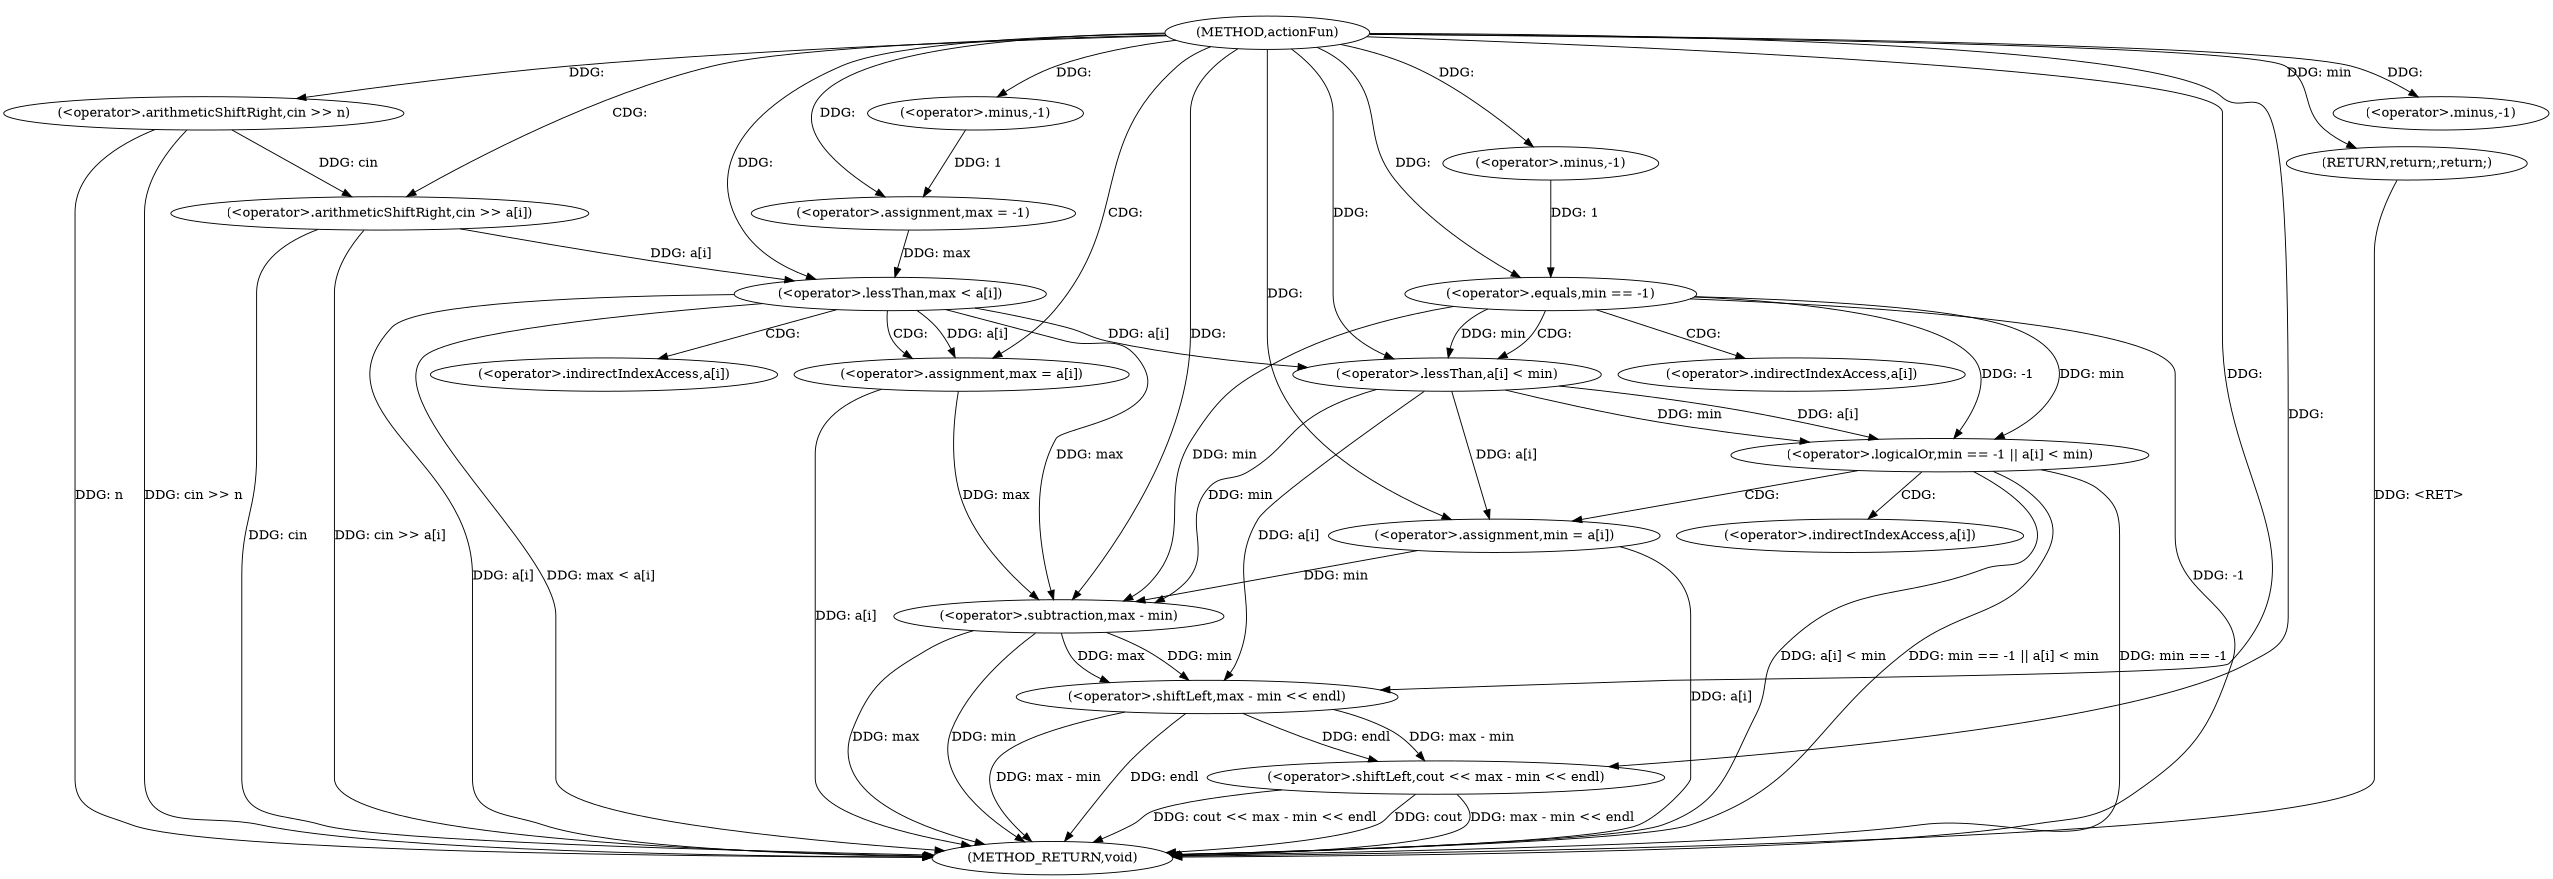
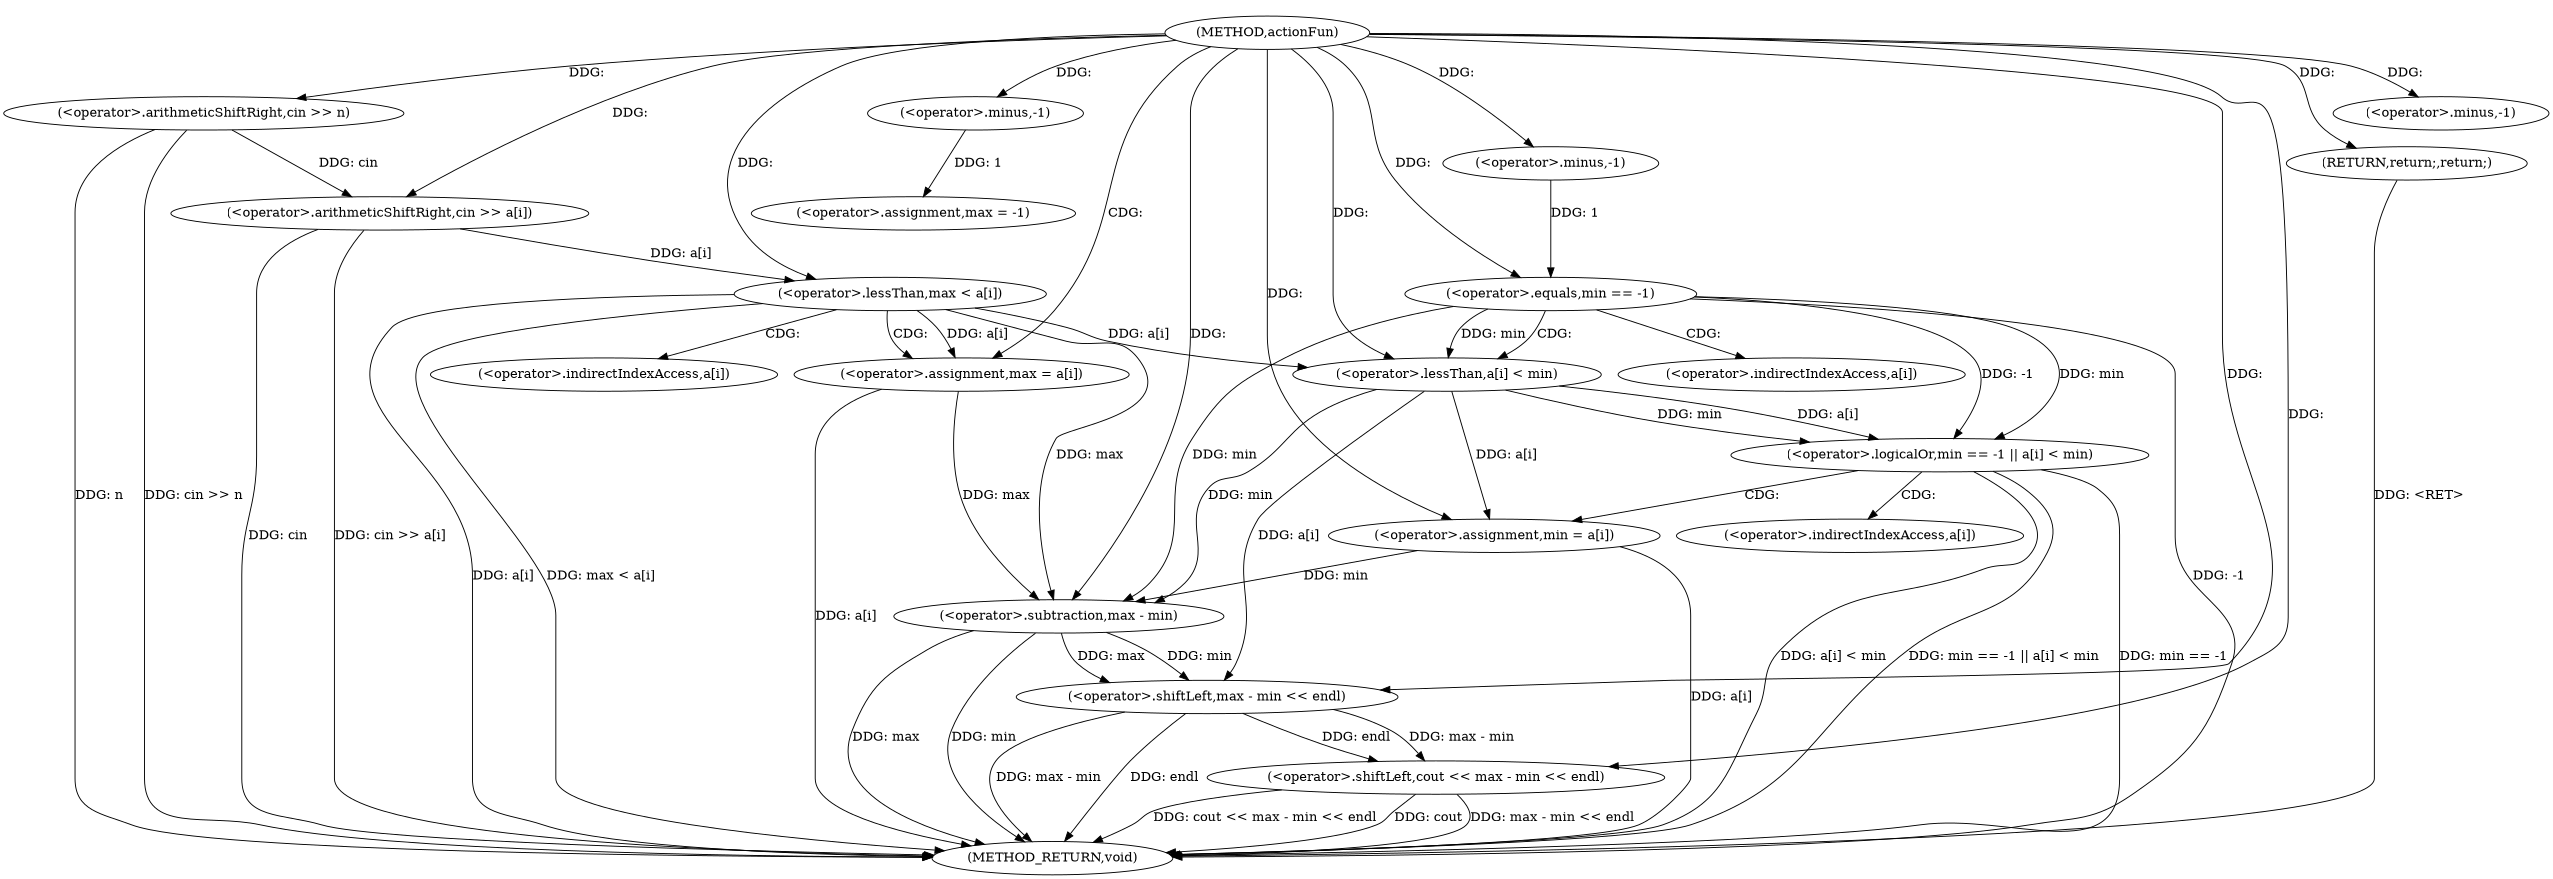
(925, 53) -> none
(2319, 73) -> (2319, 73)
(632, 113) -> (632, 113)
(903, 249) -> none
